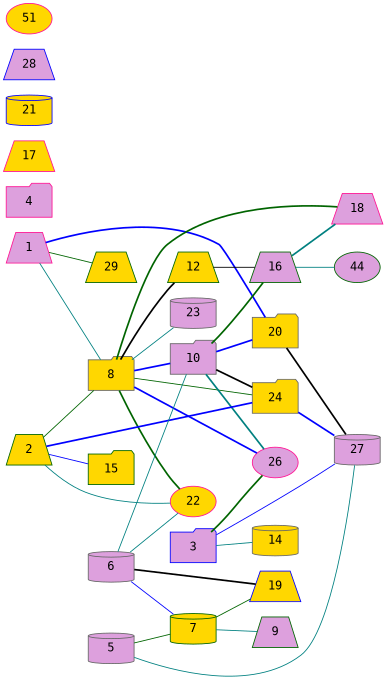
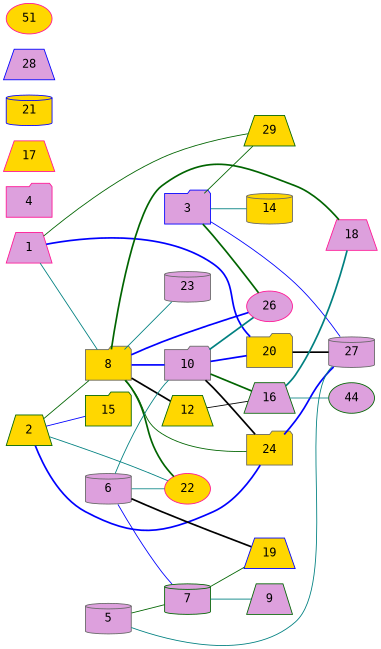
none -> (227, 171)
(193, 629) -> (188, 599)
